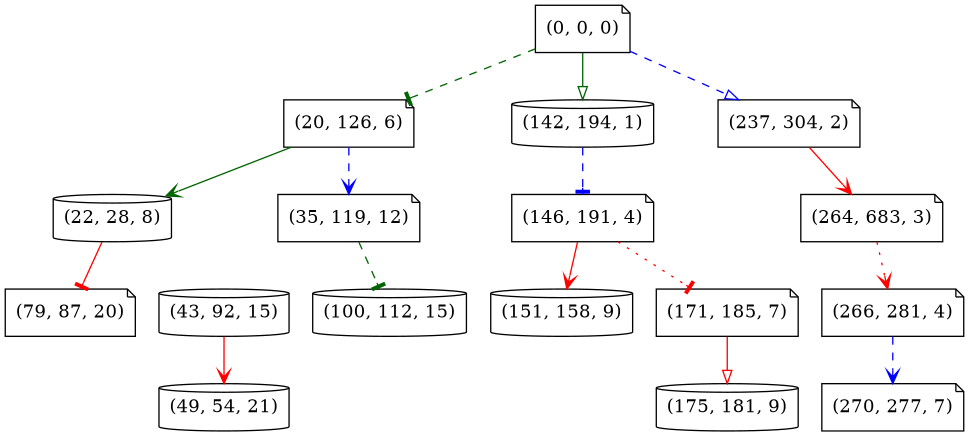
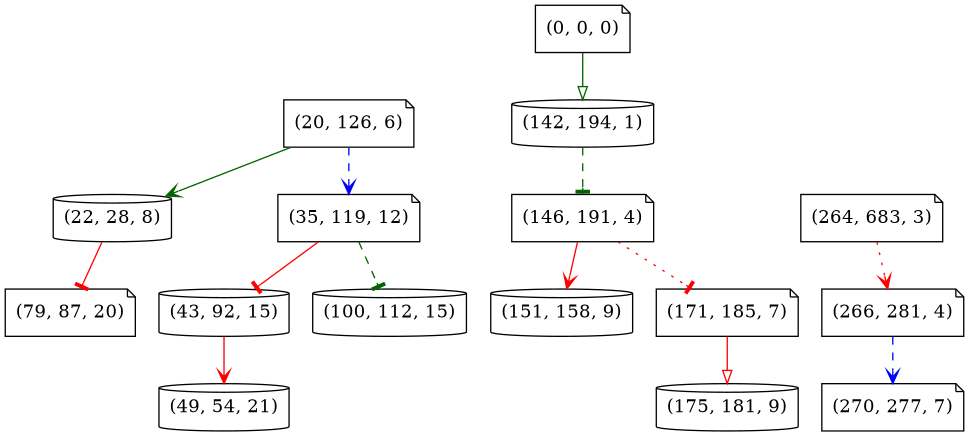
(474, 73) -> none
(789, 124) -> none
(583, 168) -> (583, 168)
none -> (289, 263)
